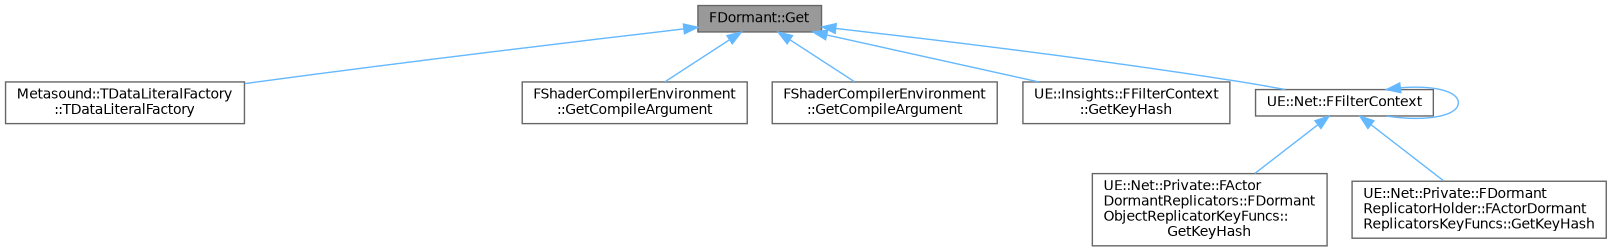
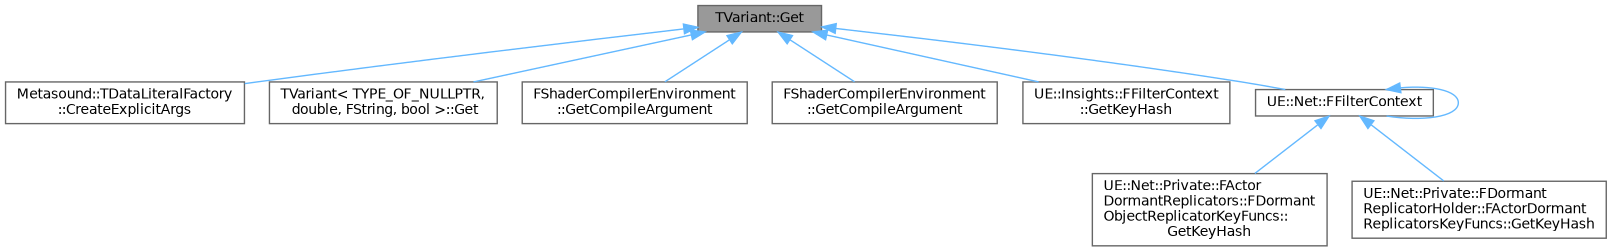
(760, 19) -> (760, 19)
(125, 103) -> (125, 103)
none -> (383, 103)
